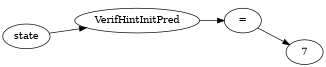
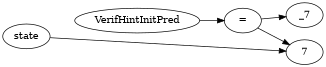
none -> (305, 15)
(64, 31) -> (165, 44)
